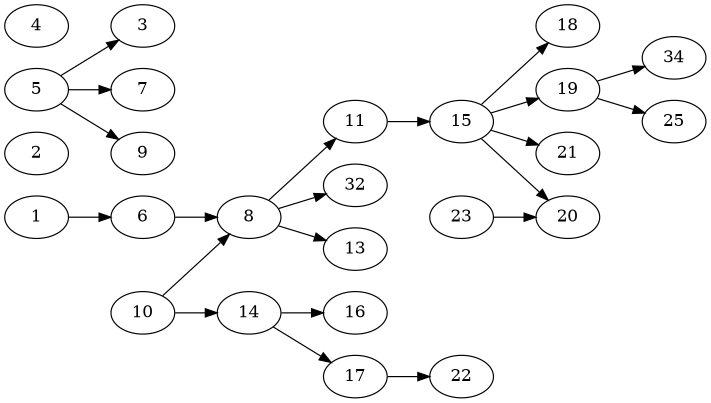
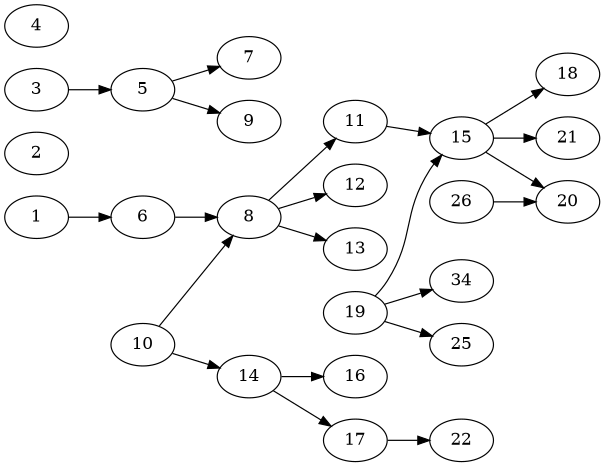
(85, 61) -> (84, 90)
(509, 107) -> (407, 231)
(355, 185) -> (355, 185)
(462, 217) -> (462, 202)
